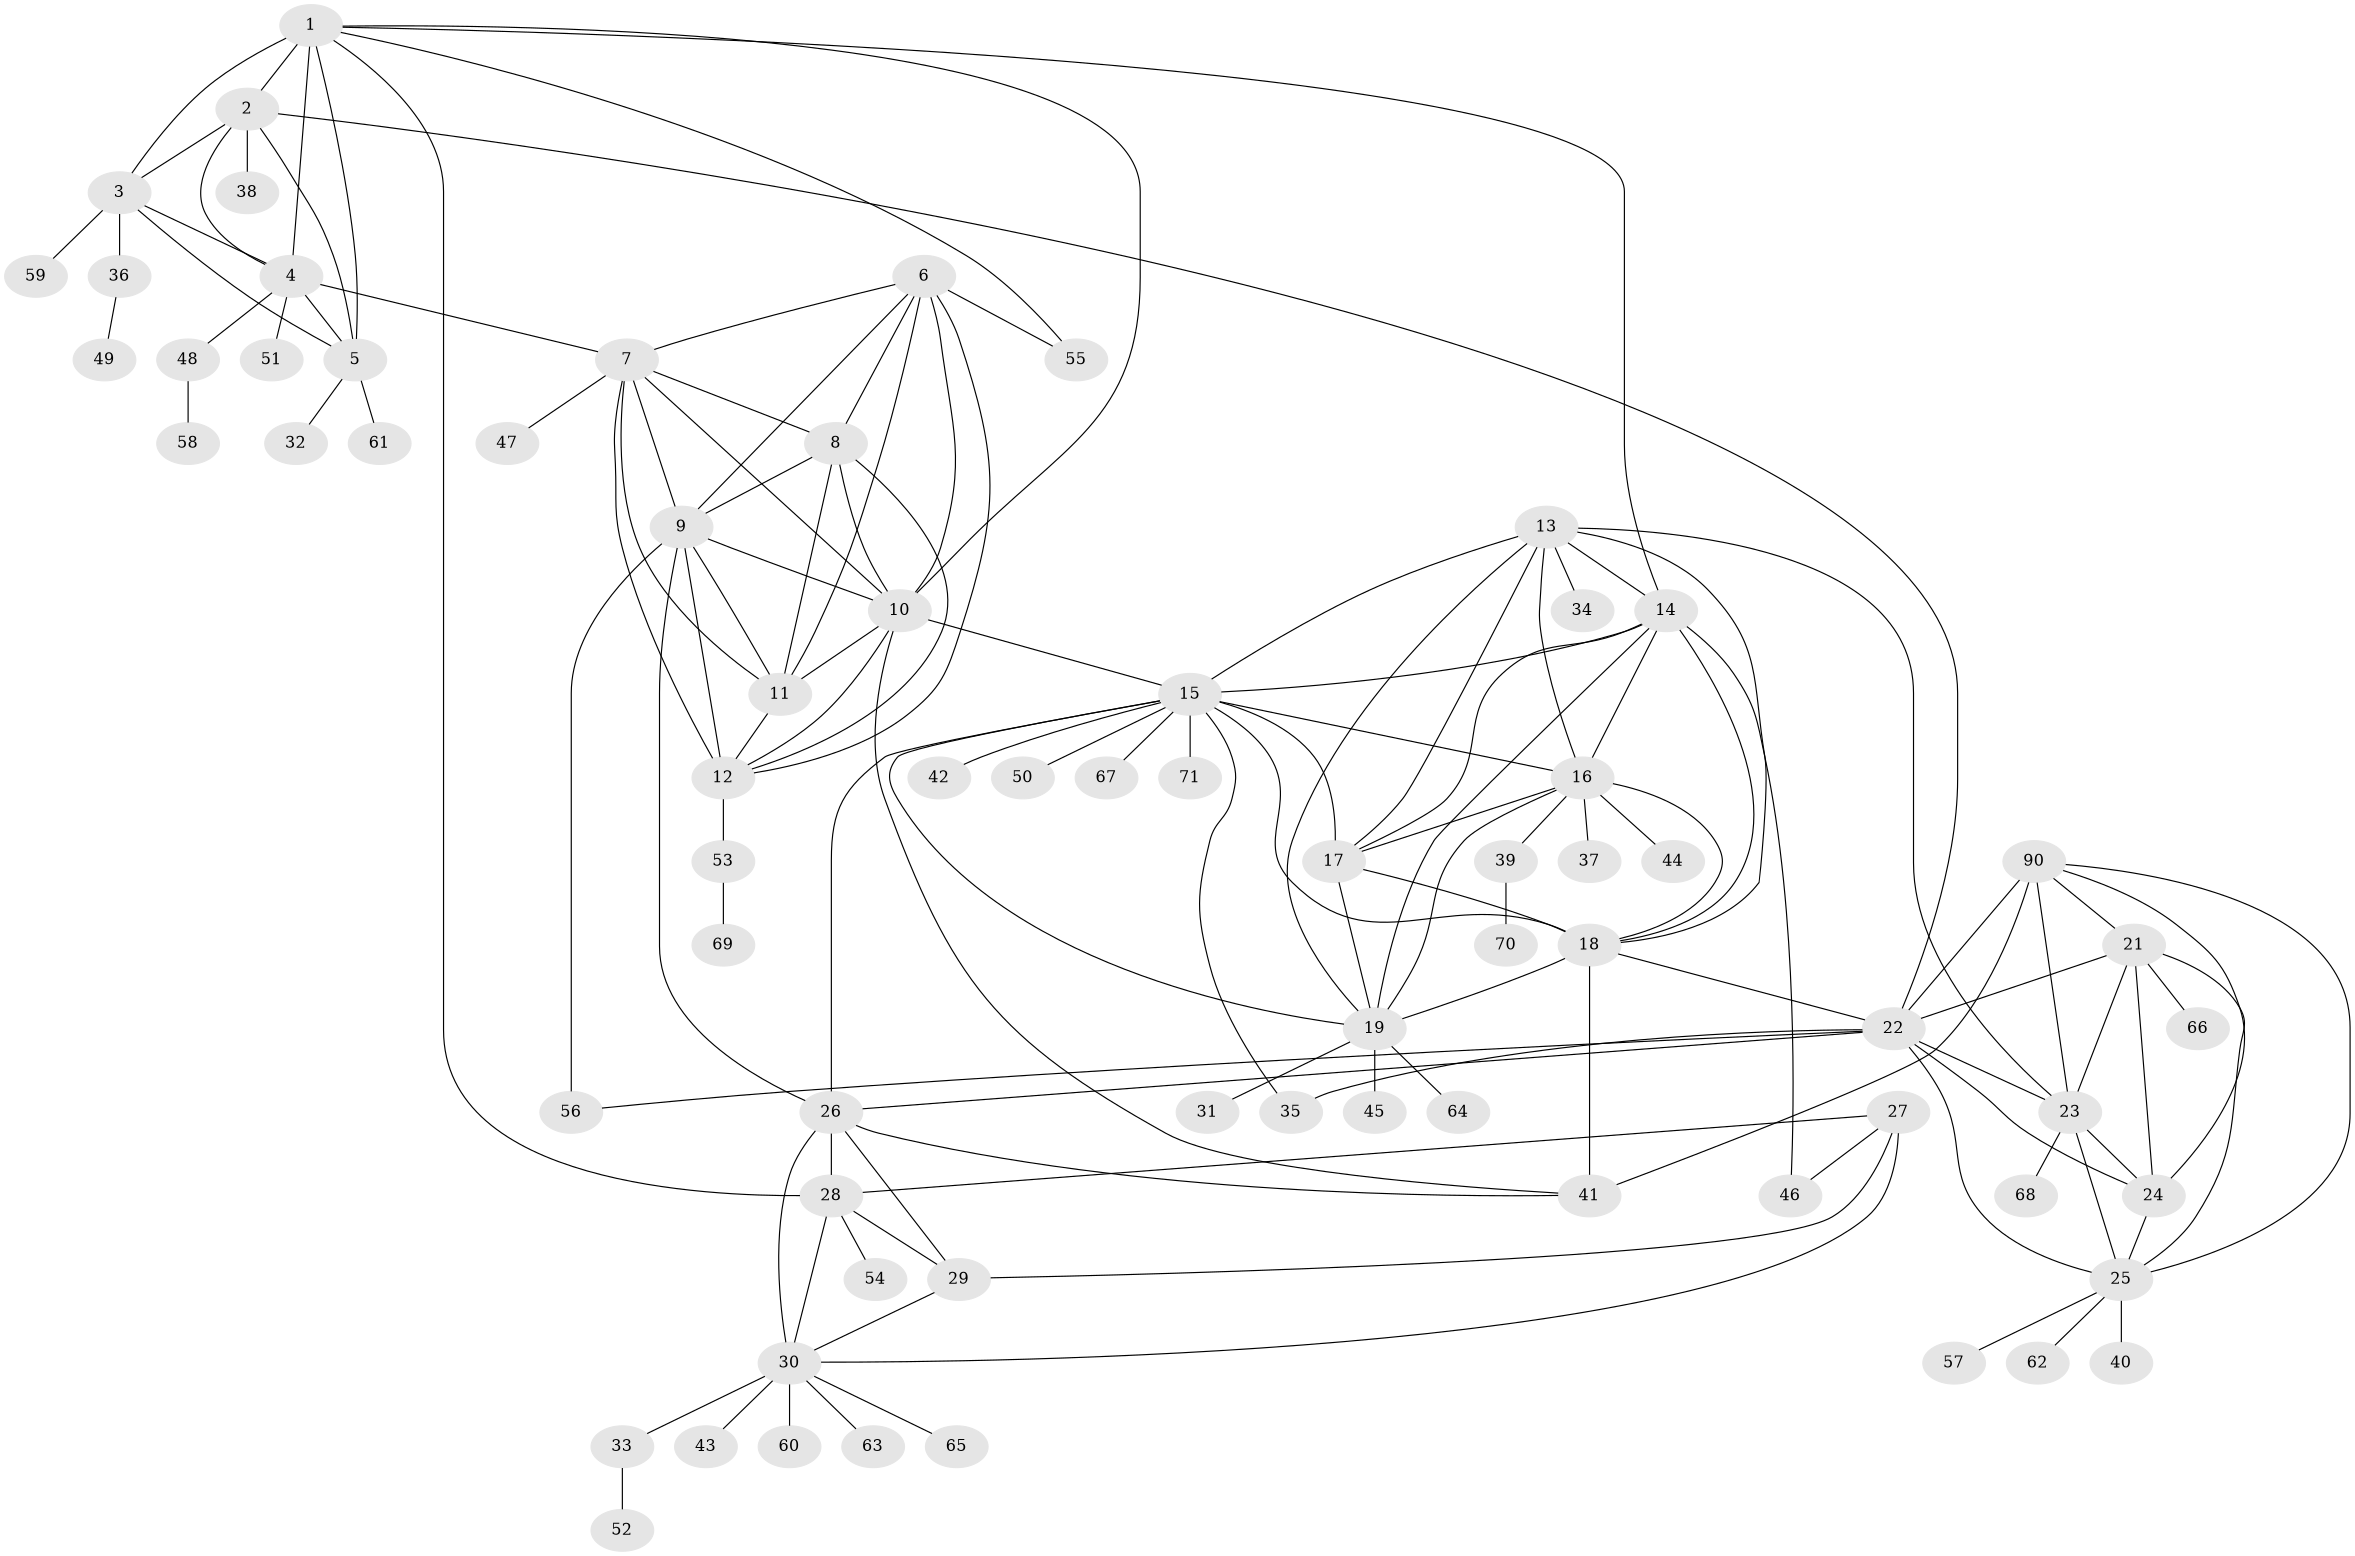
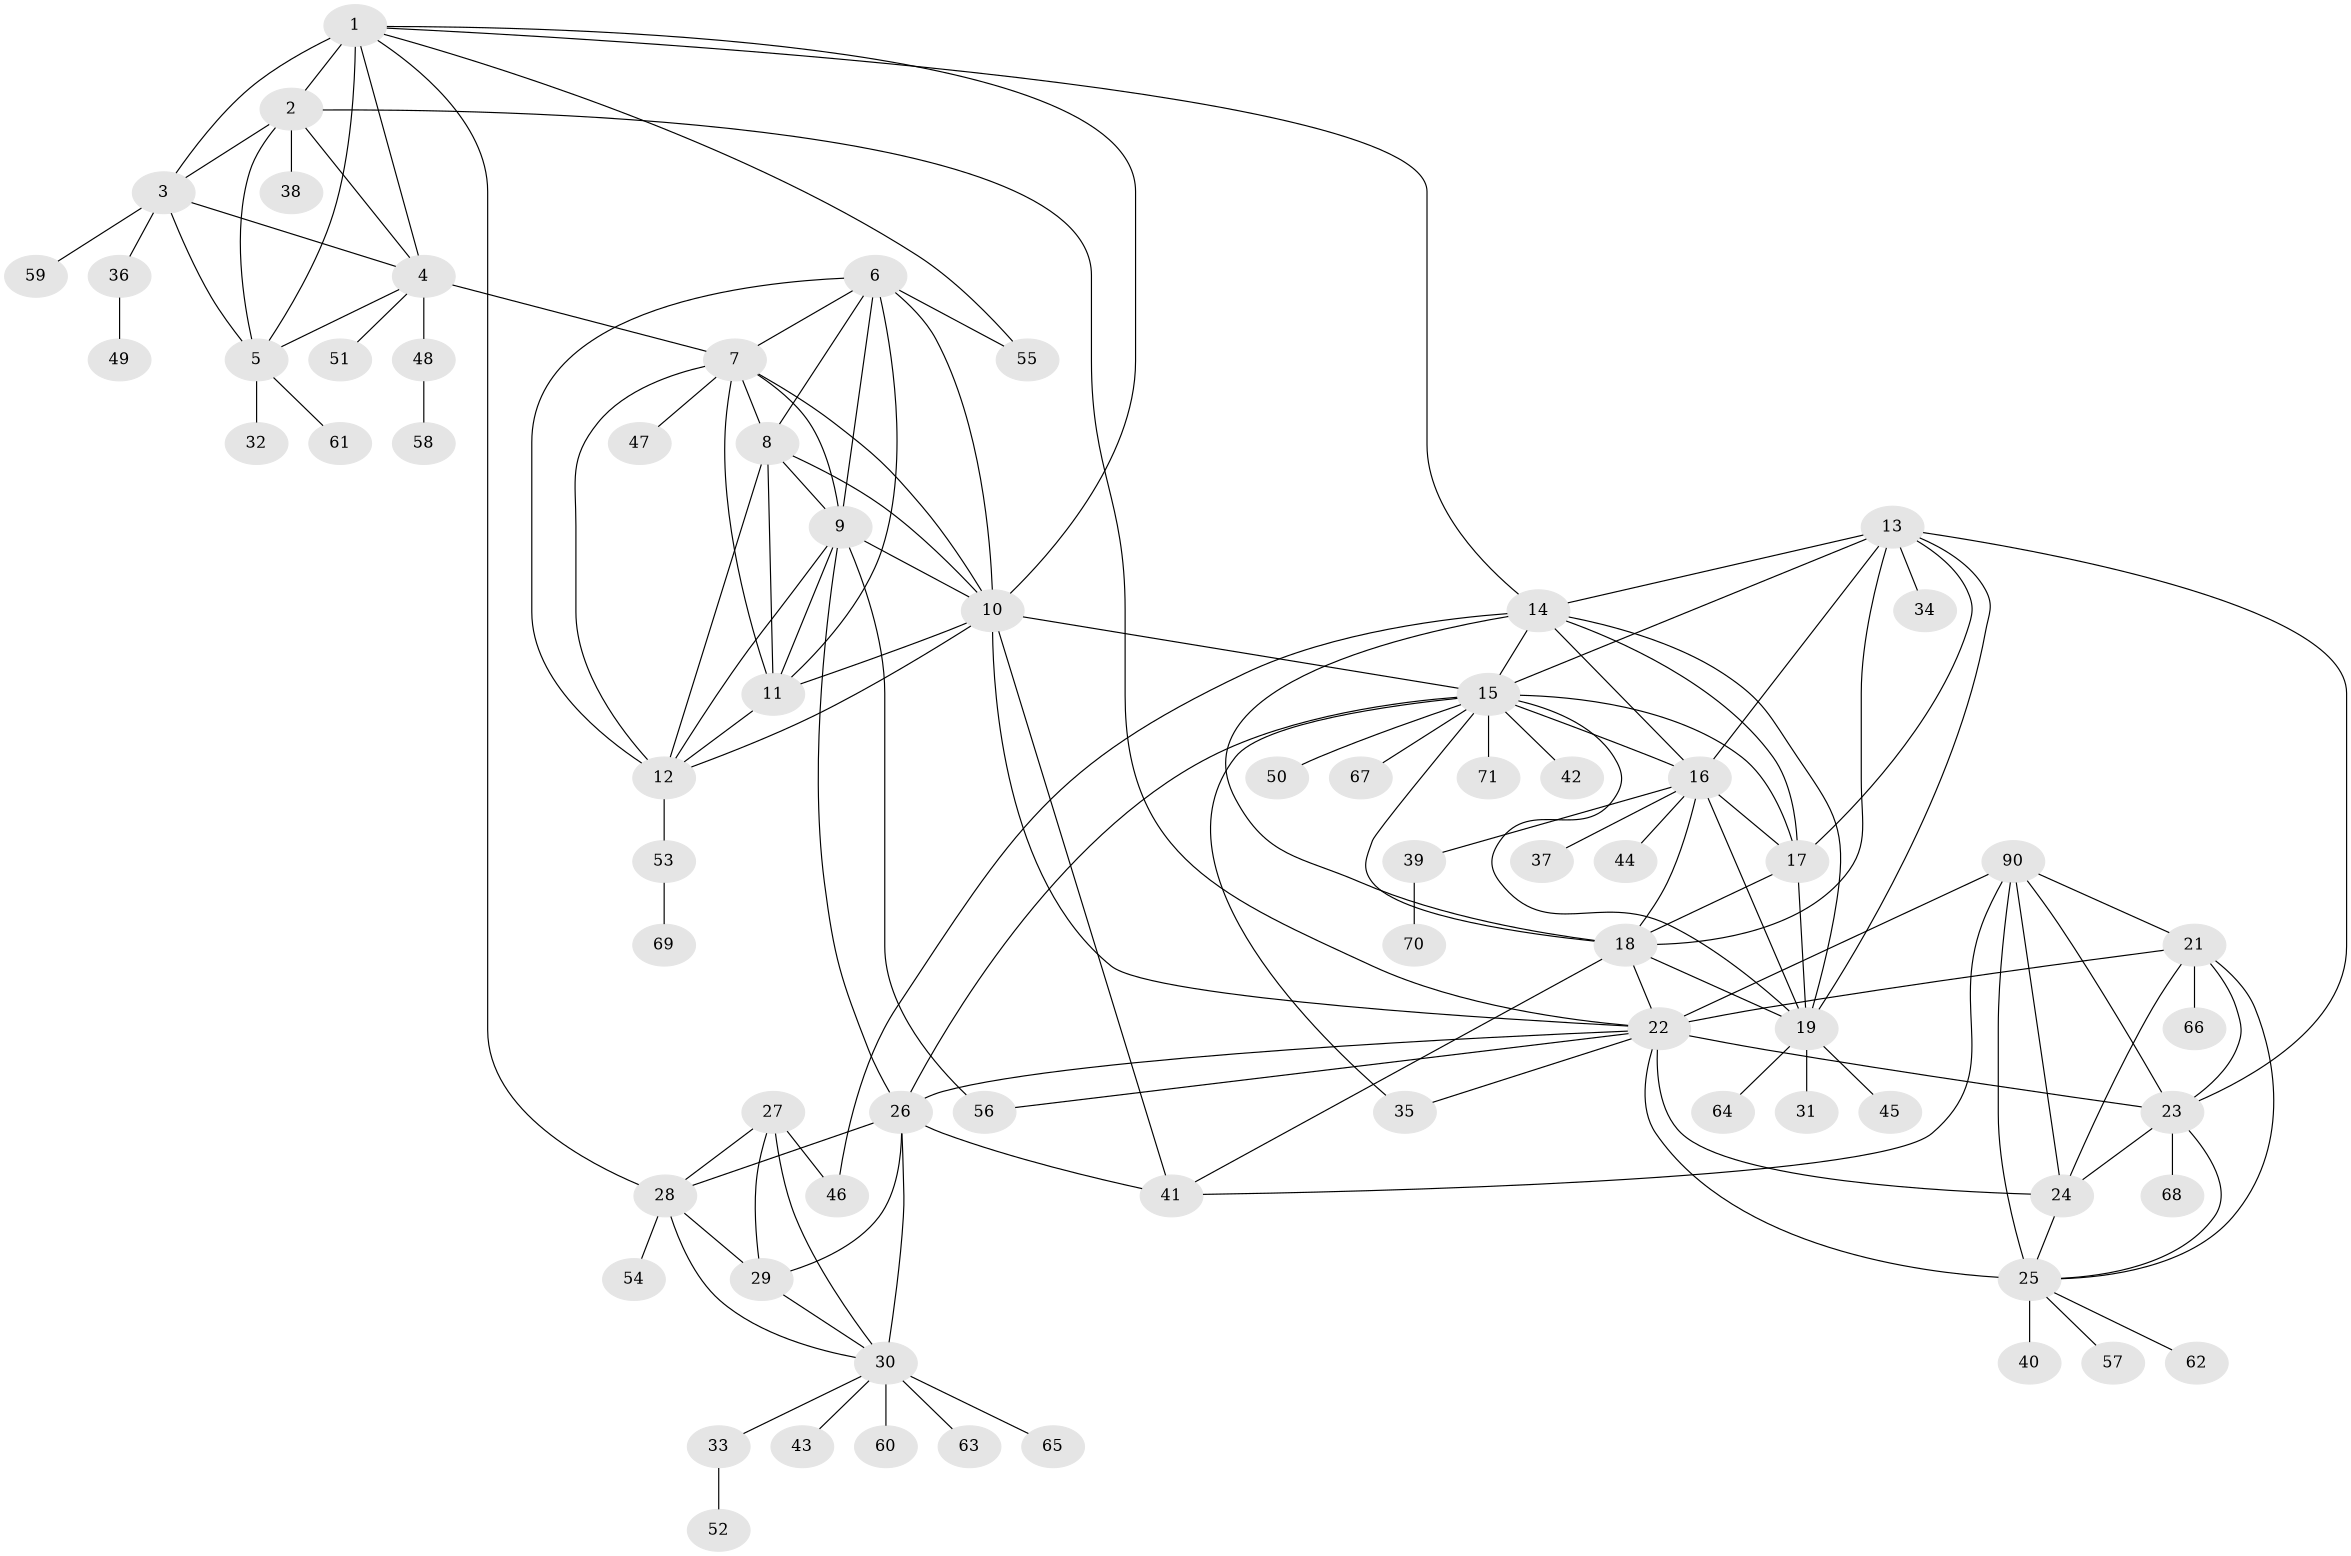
none -> (1187, 987)
